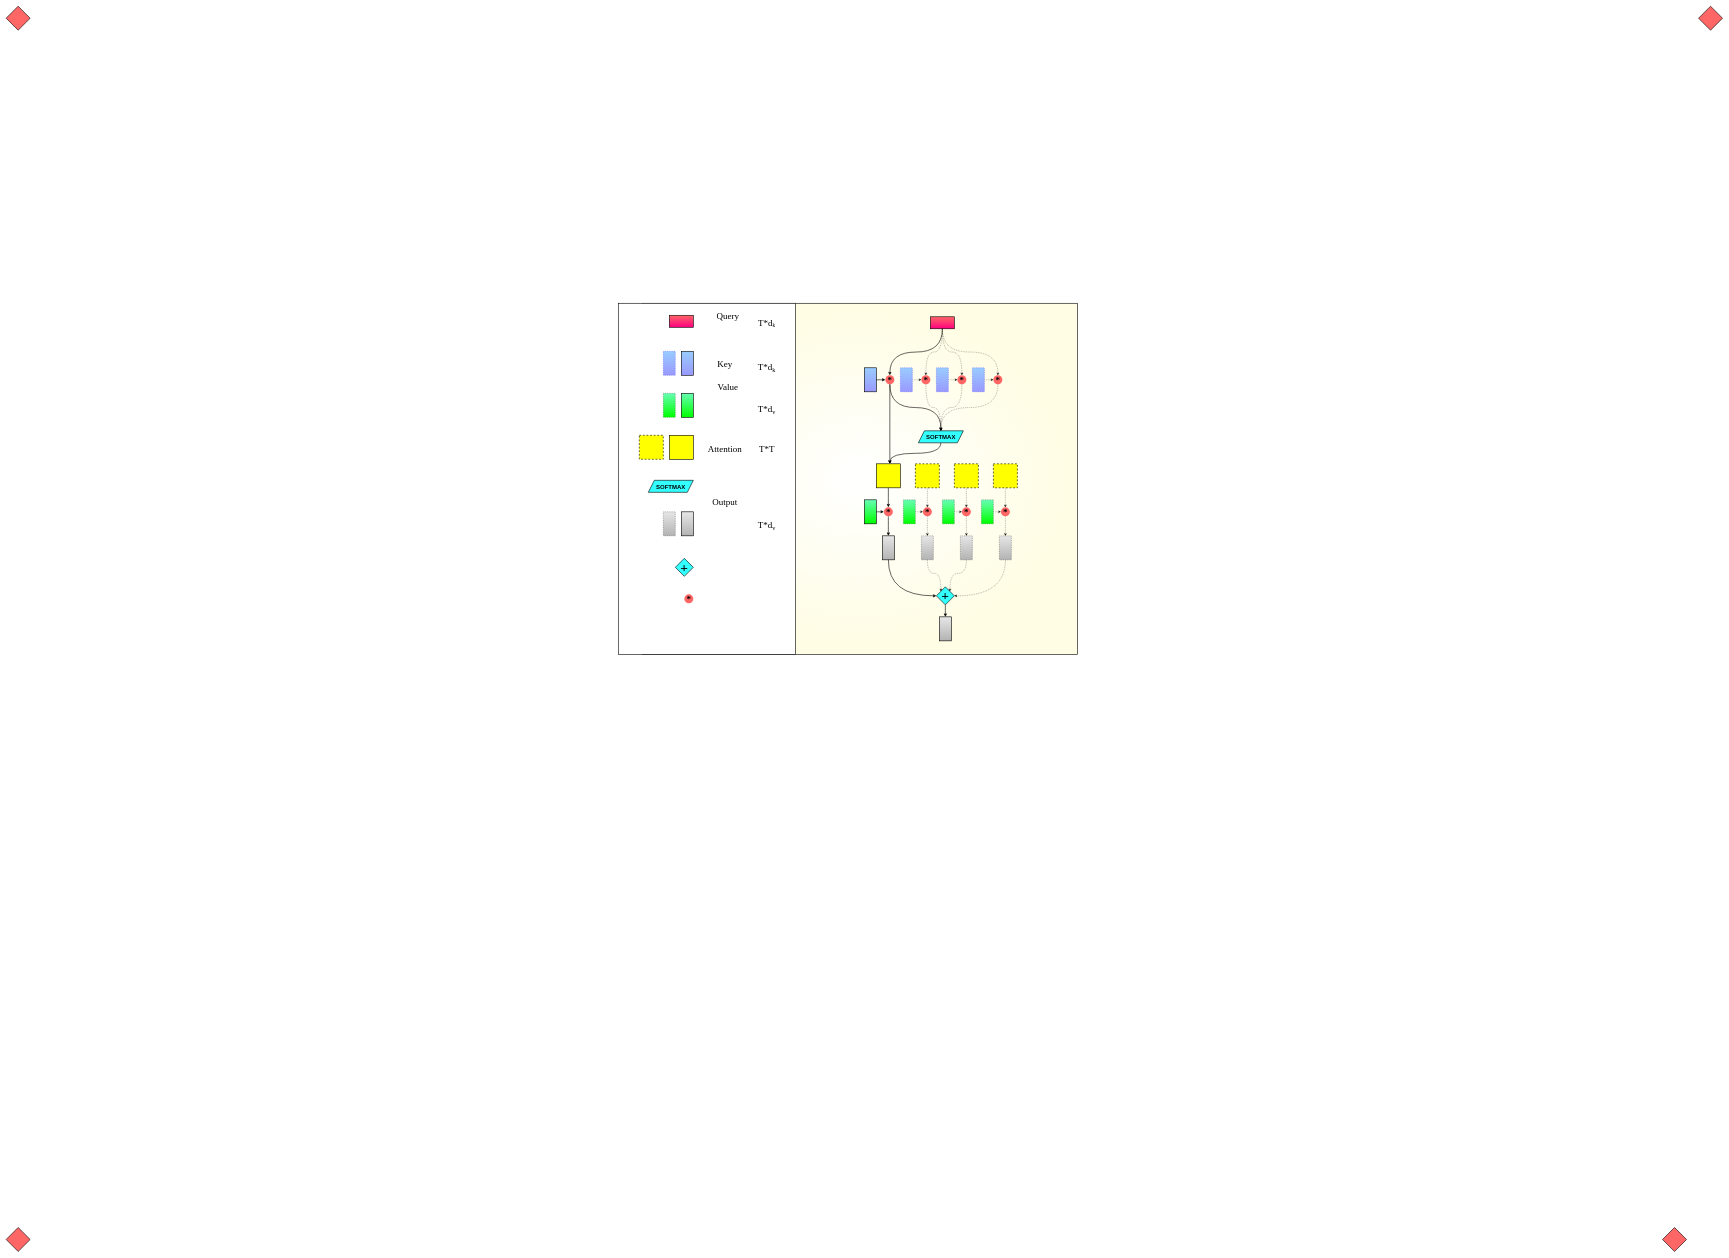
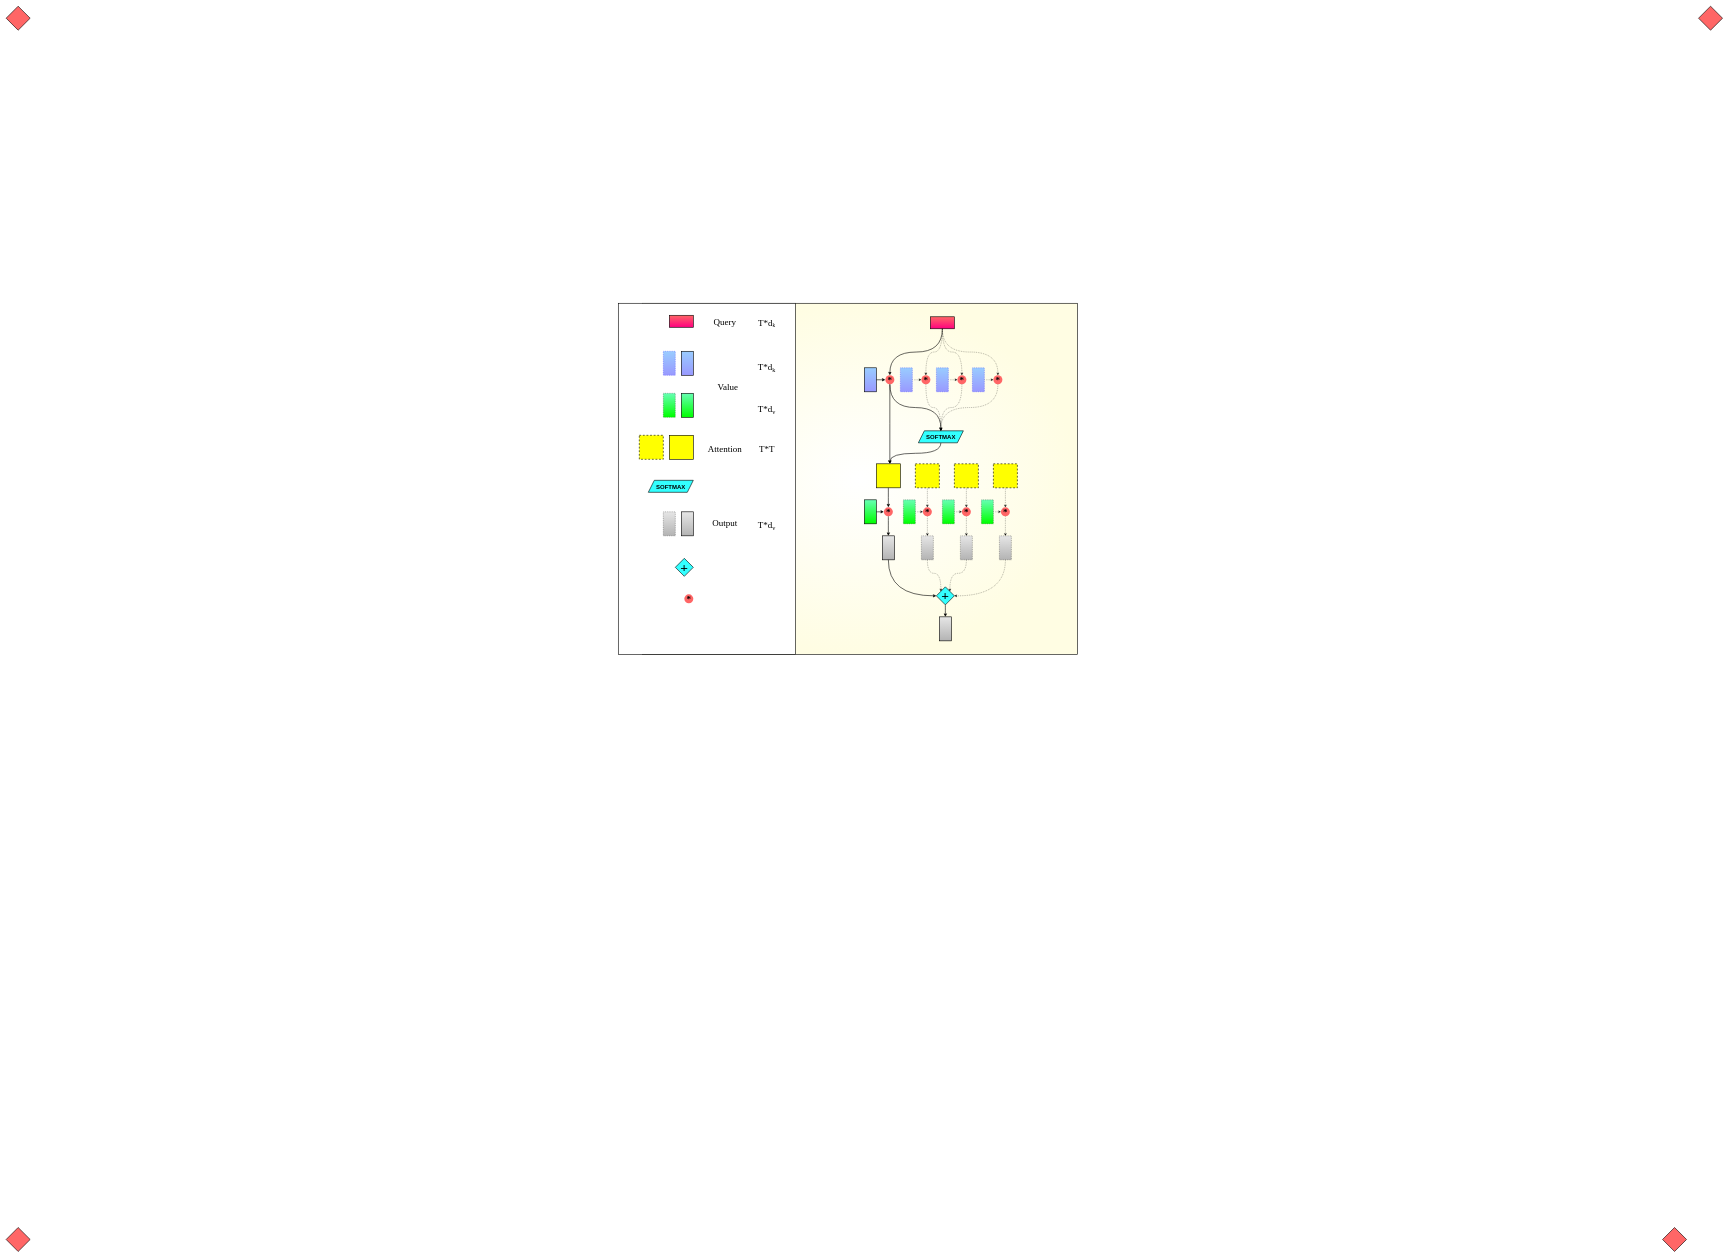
(728, 314) -> (725, 320)
(725, 362) -> none
(725, 500) -> (725, 521)
